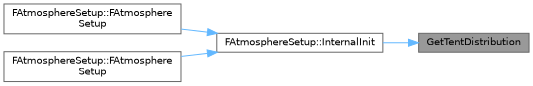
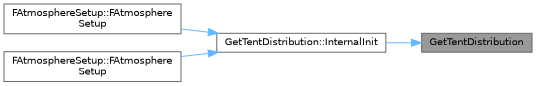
(300, 43) -> (301, 43)
